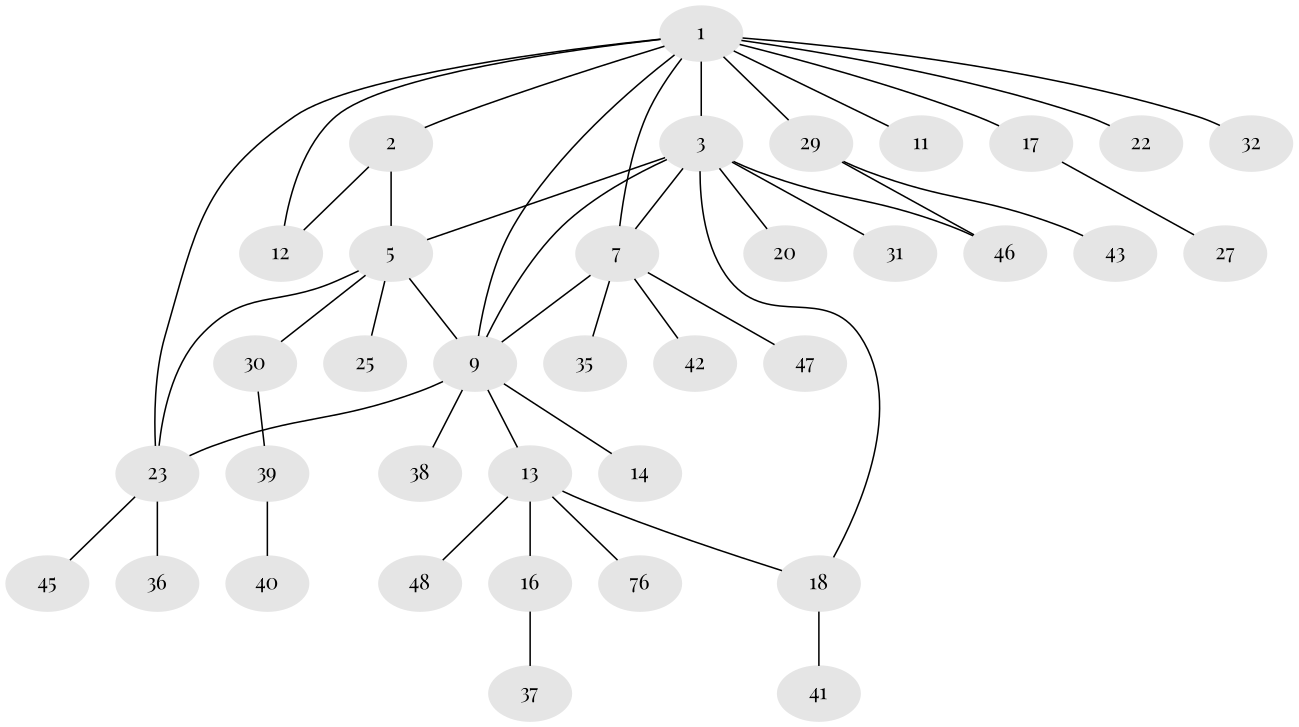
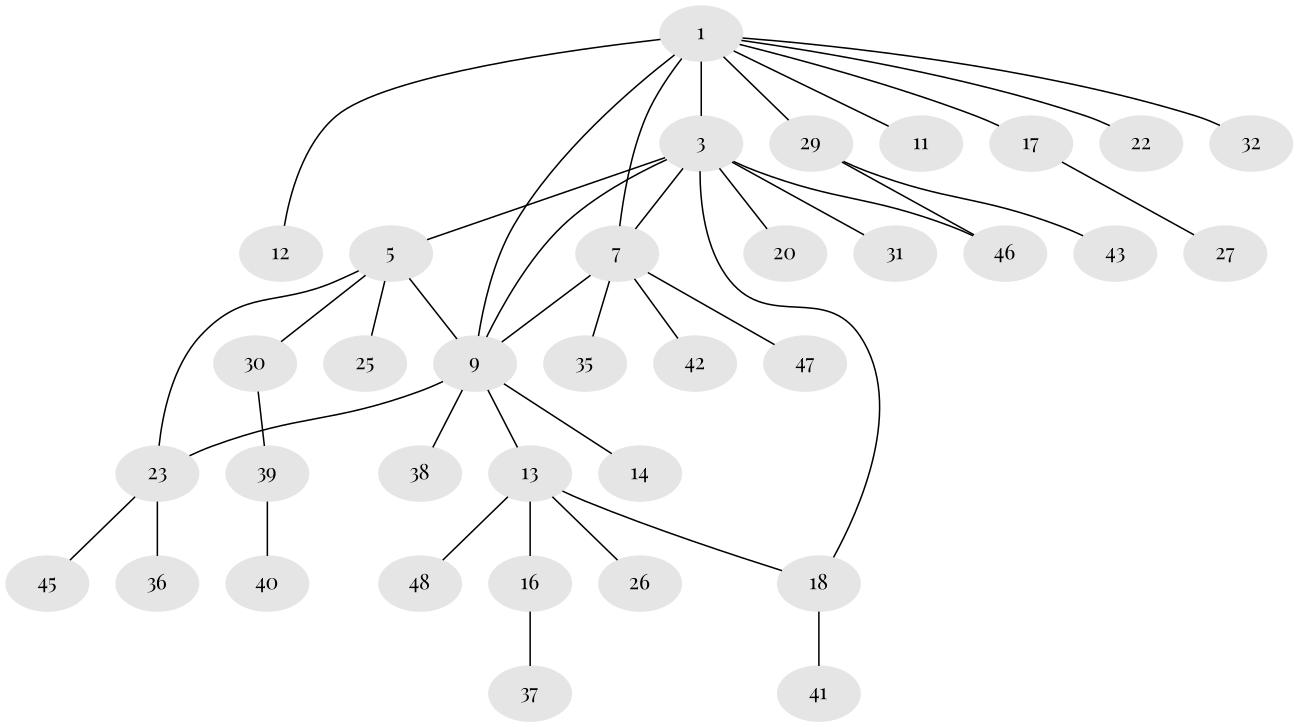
(296, 116) -> none
(391, 144) -> none
(640, 584) -> (640, 584)
